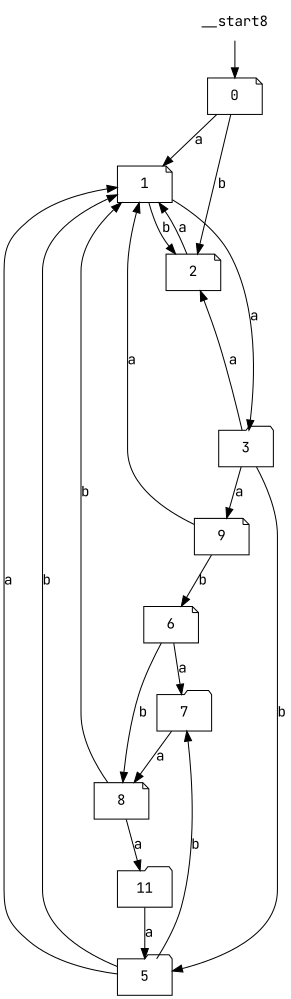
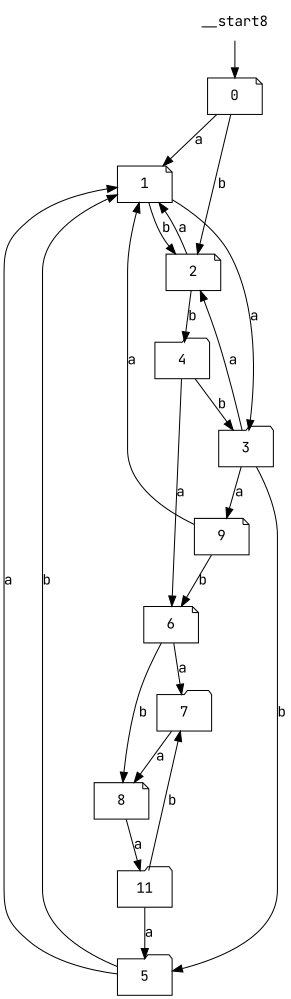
none -> (182, 360)
(81, 494) -> none
(190, 853) -> (163, 806)
